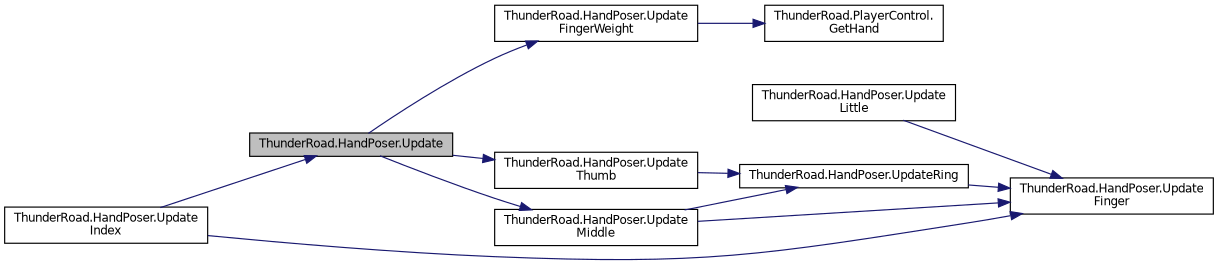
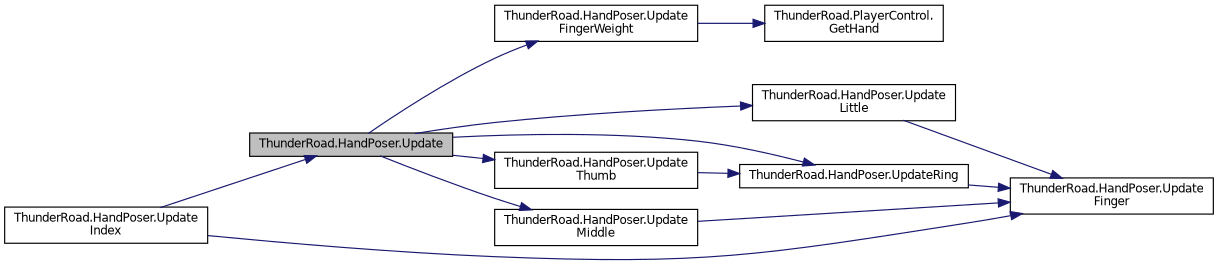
none -> (577, 115)
(735, 200) -> (629, 136)
